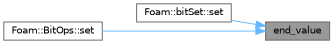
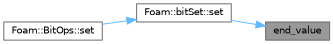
(179, 31) -> (115, 23)
